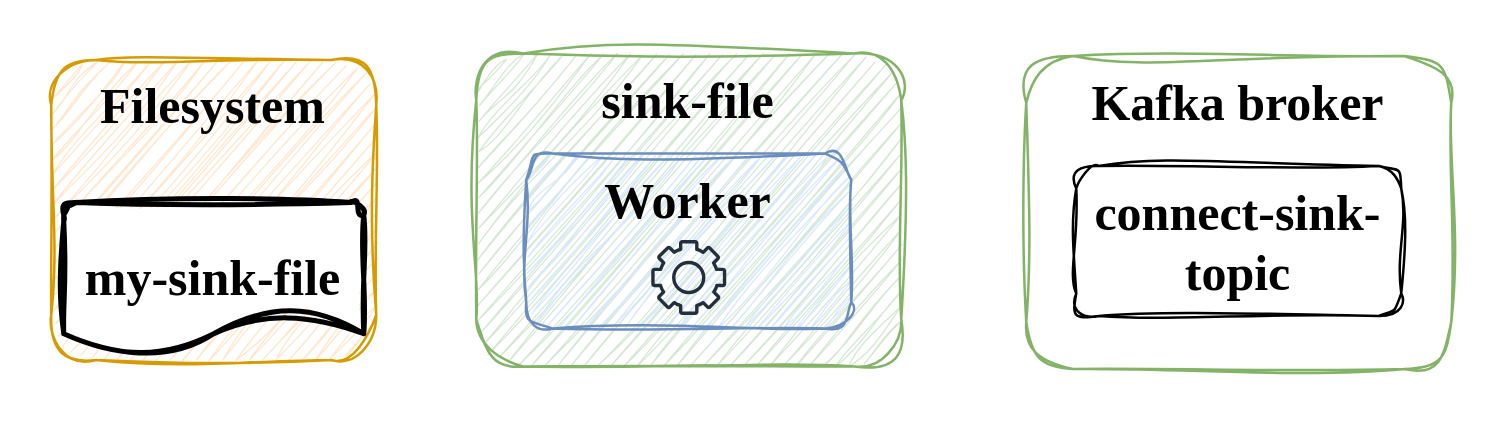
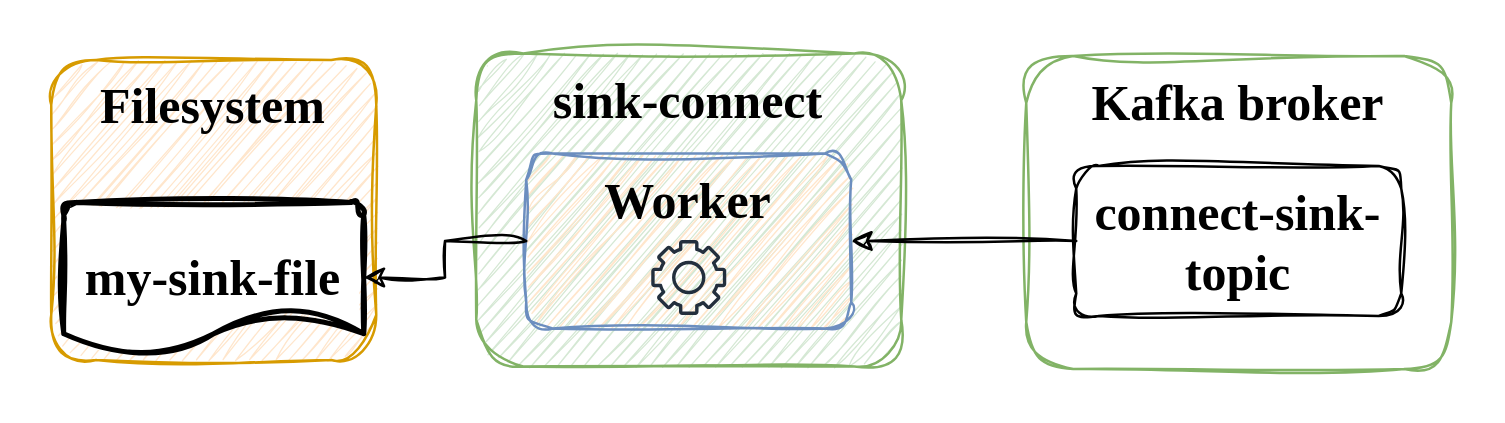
(689, 101) -> (689, 101)
(689, 201) -> (689, 201)
none -> (958, 241)
none -> (445, 277)
